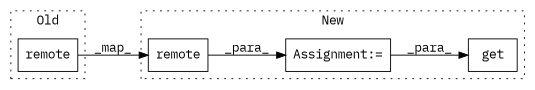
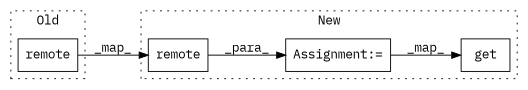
(429, 48) -> (426, 48)
